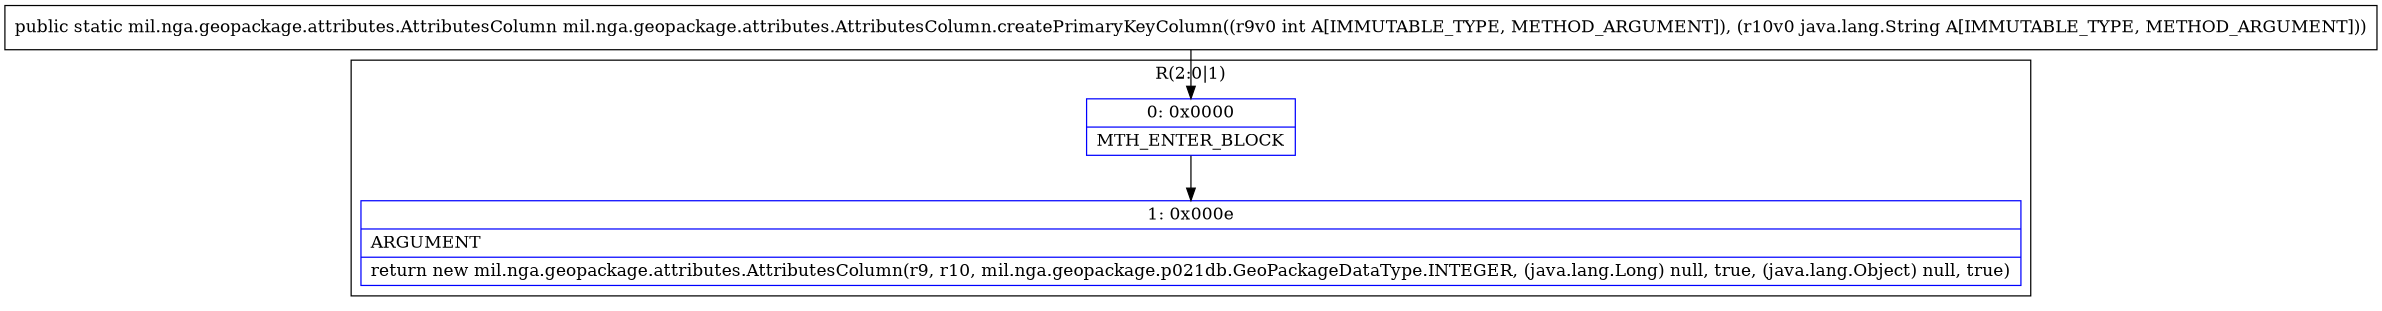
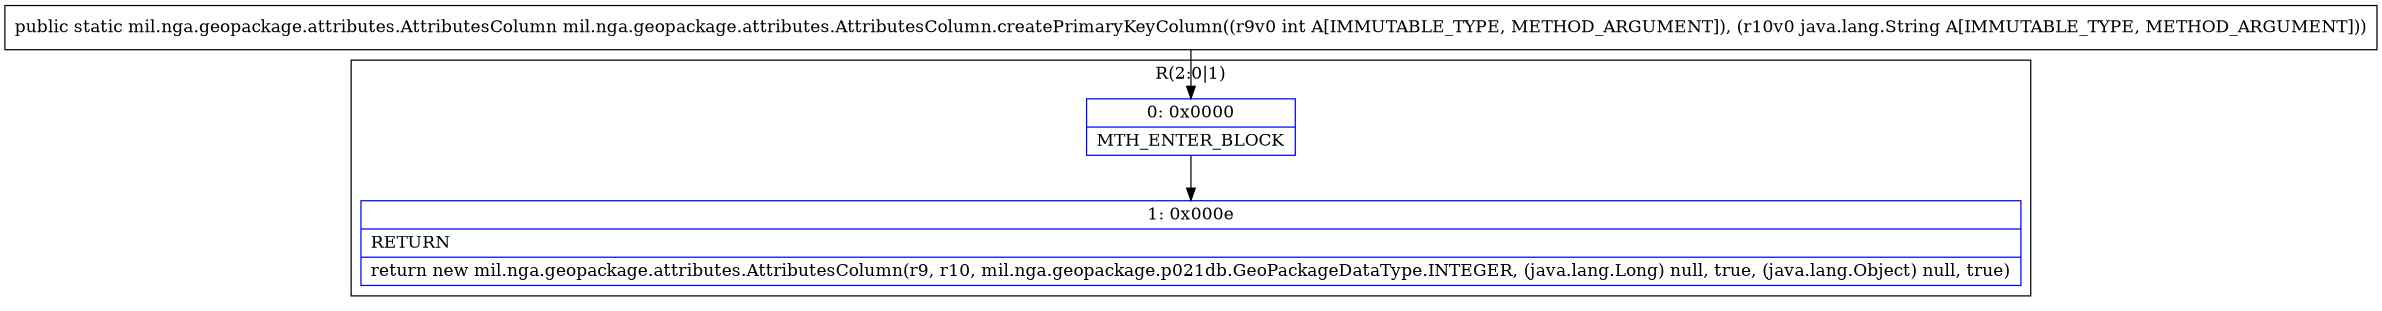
(426, 242) -> (411, 242)
